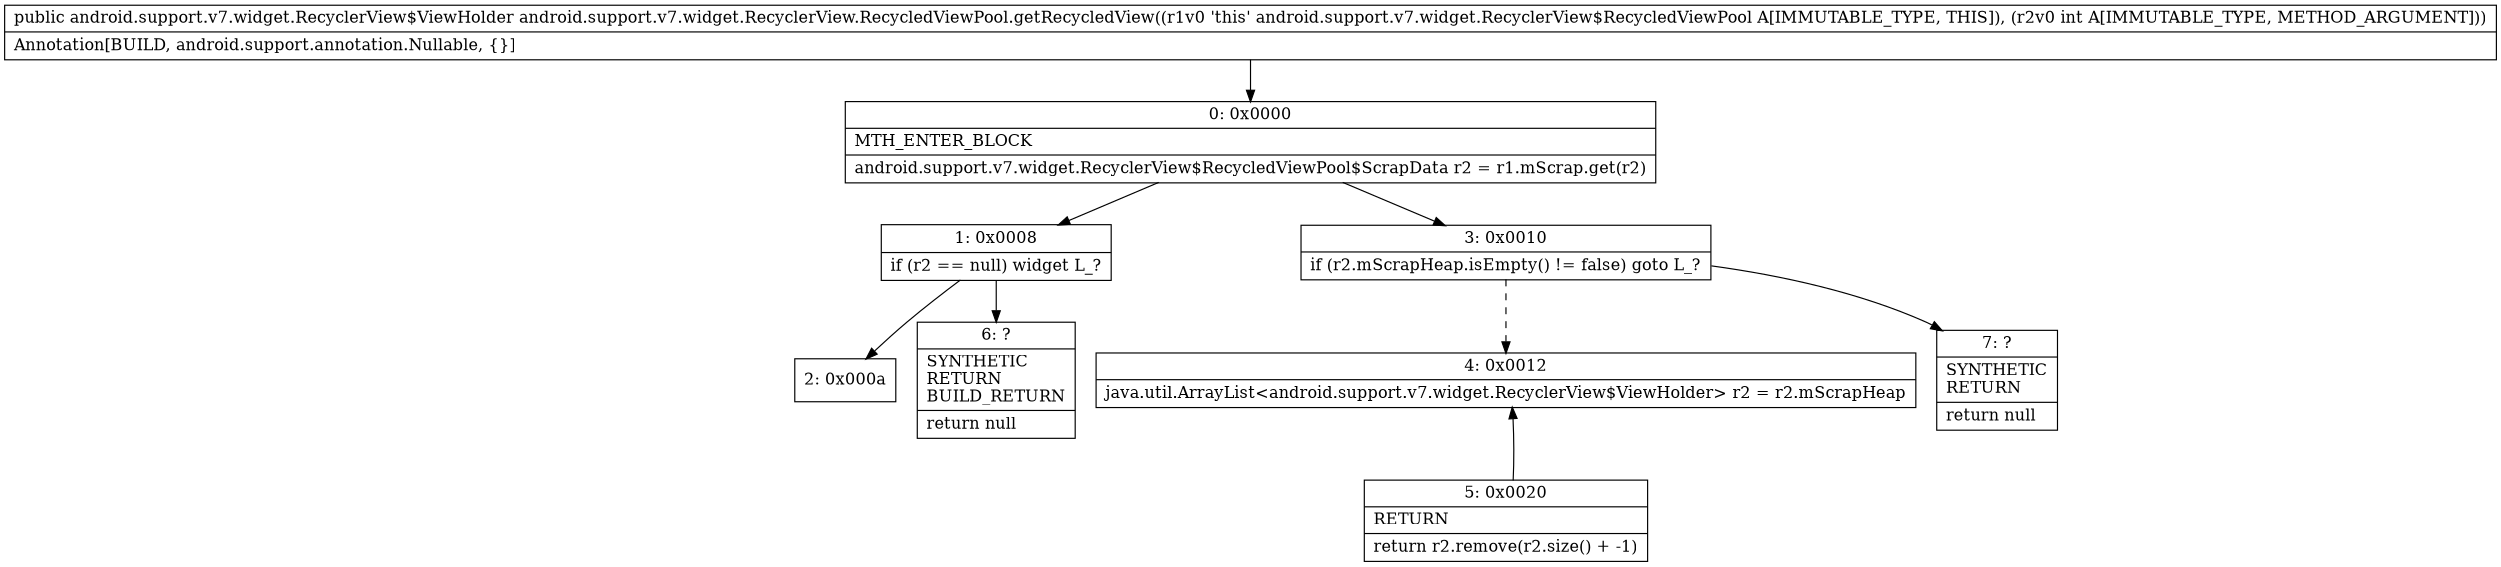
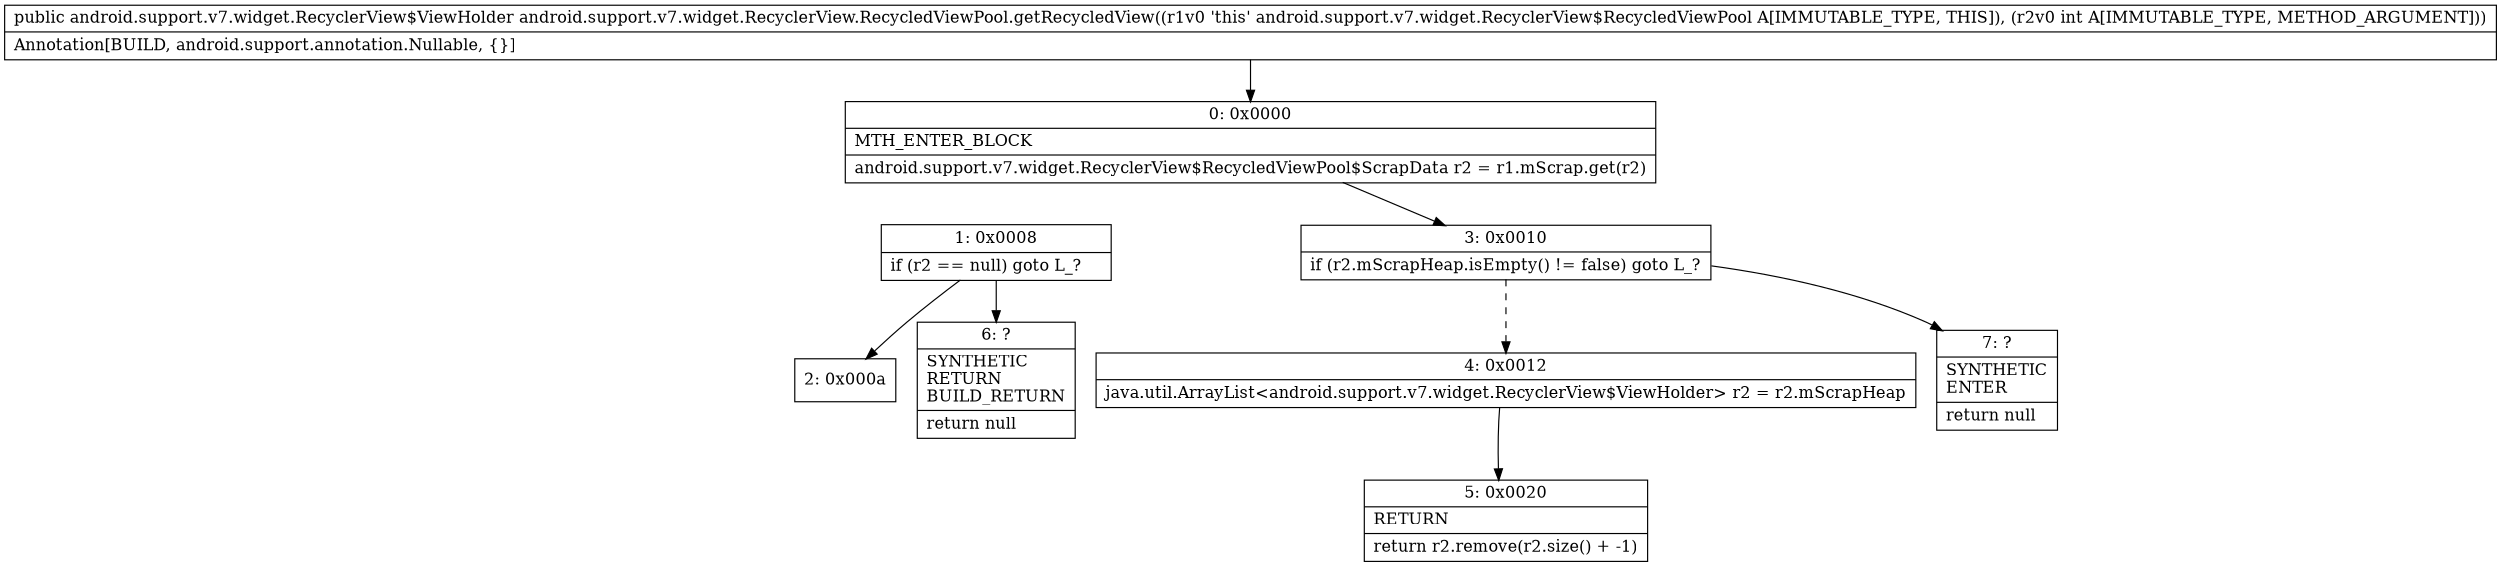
(1114, 201) -> none
(996, 266) -> (986, 266)
(1984, 388) -> (1977, 388)
(1514, 450) -> (1498, 438)
